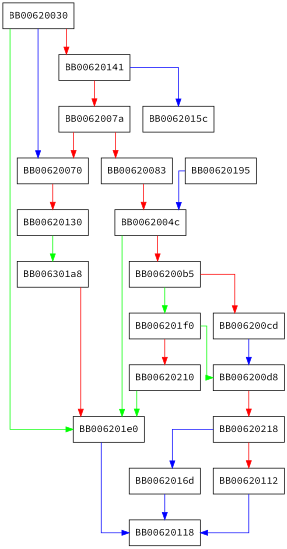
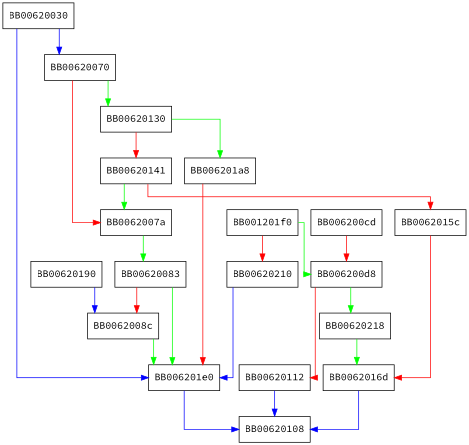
(66, 38) -> (136, 141)
(170, 67) -> (286, 197)
(94, 90) -> (124, 193)
(74, 141) -> (73, 162)
(116, 141) -> (143, 245)
(221, 171) -> (66, 274)
(53, 193) -> (108, 90)
(150, 223) -> (123, 326)
(10, 257) -> (17, 266)
(53, 274) -> (220, 171)
(165, 274) -> none
none -> (430, 321)
none -> (172, 322)
(165, 326) -> (262, 223)
(249, 348) -> (346, 245)
(137, 400) -> (233, 335)
(249, 400) -> (351, 296)
(177, 429) -> (357, 348)
(249, 452) -> (315, 333)
(165, 533) -> (275, 429)
